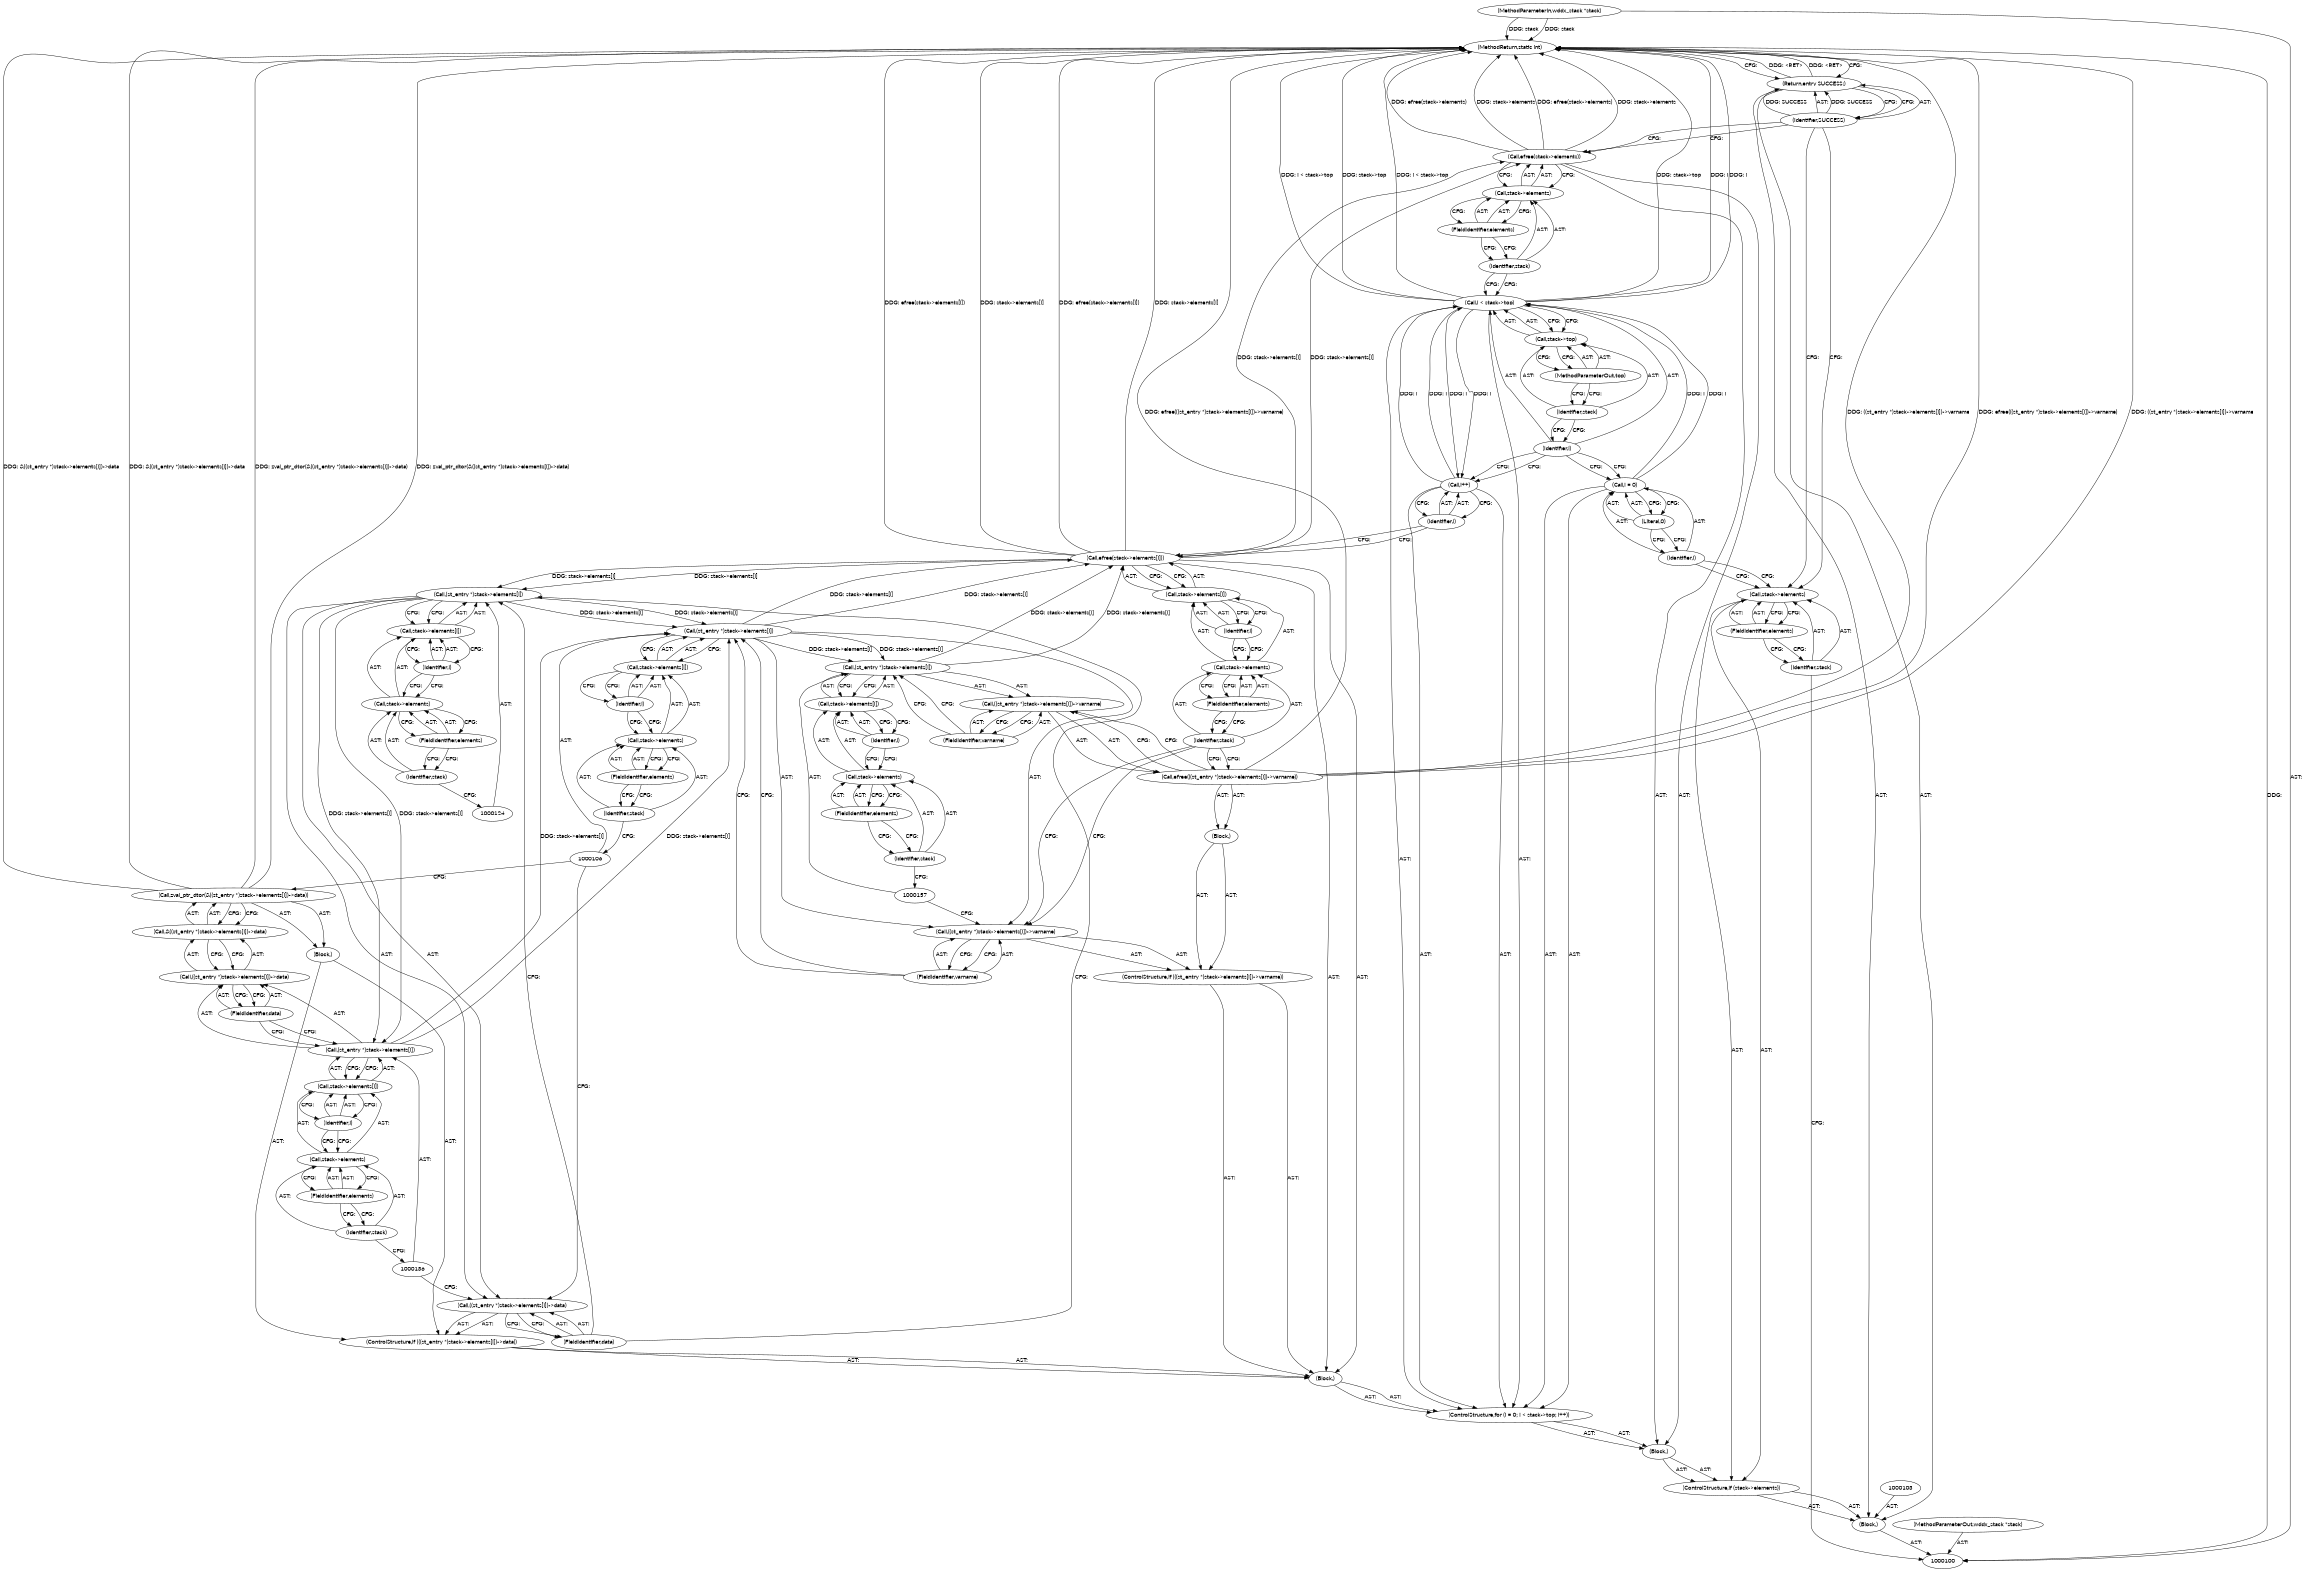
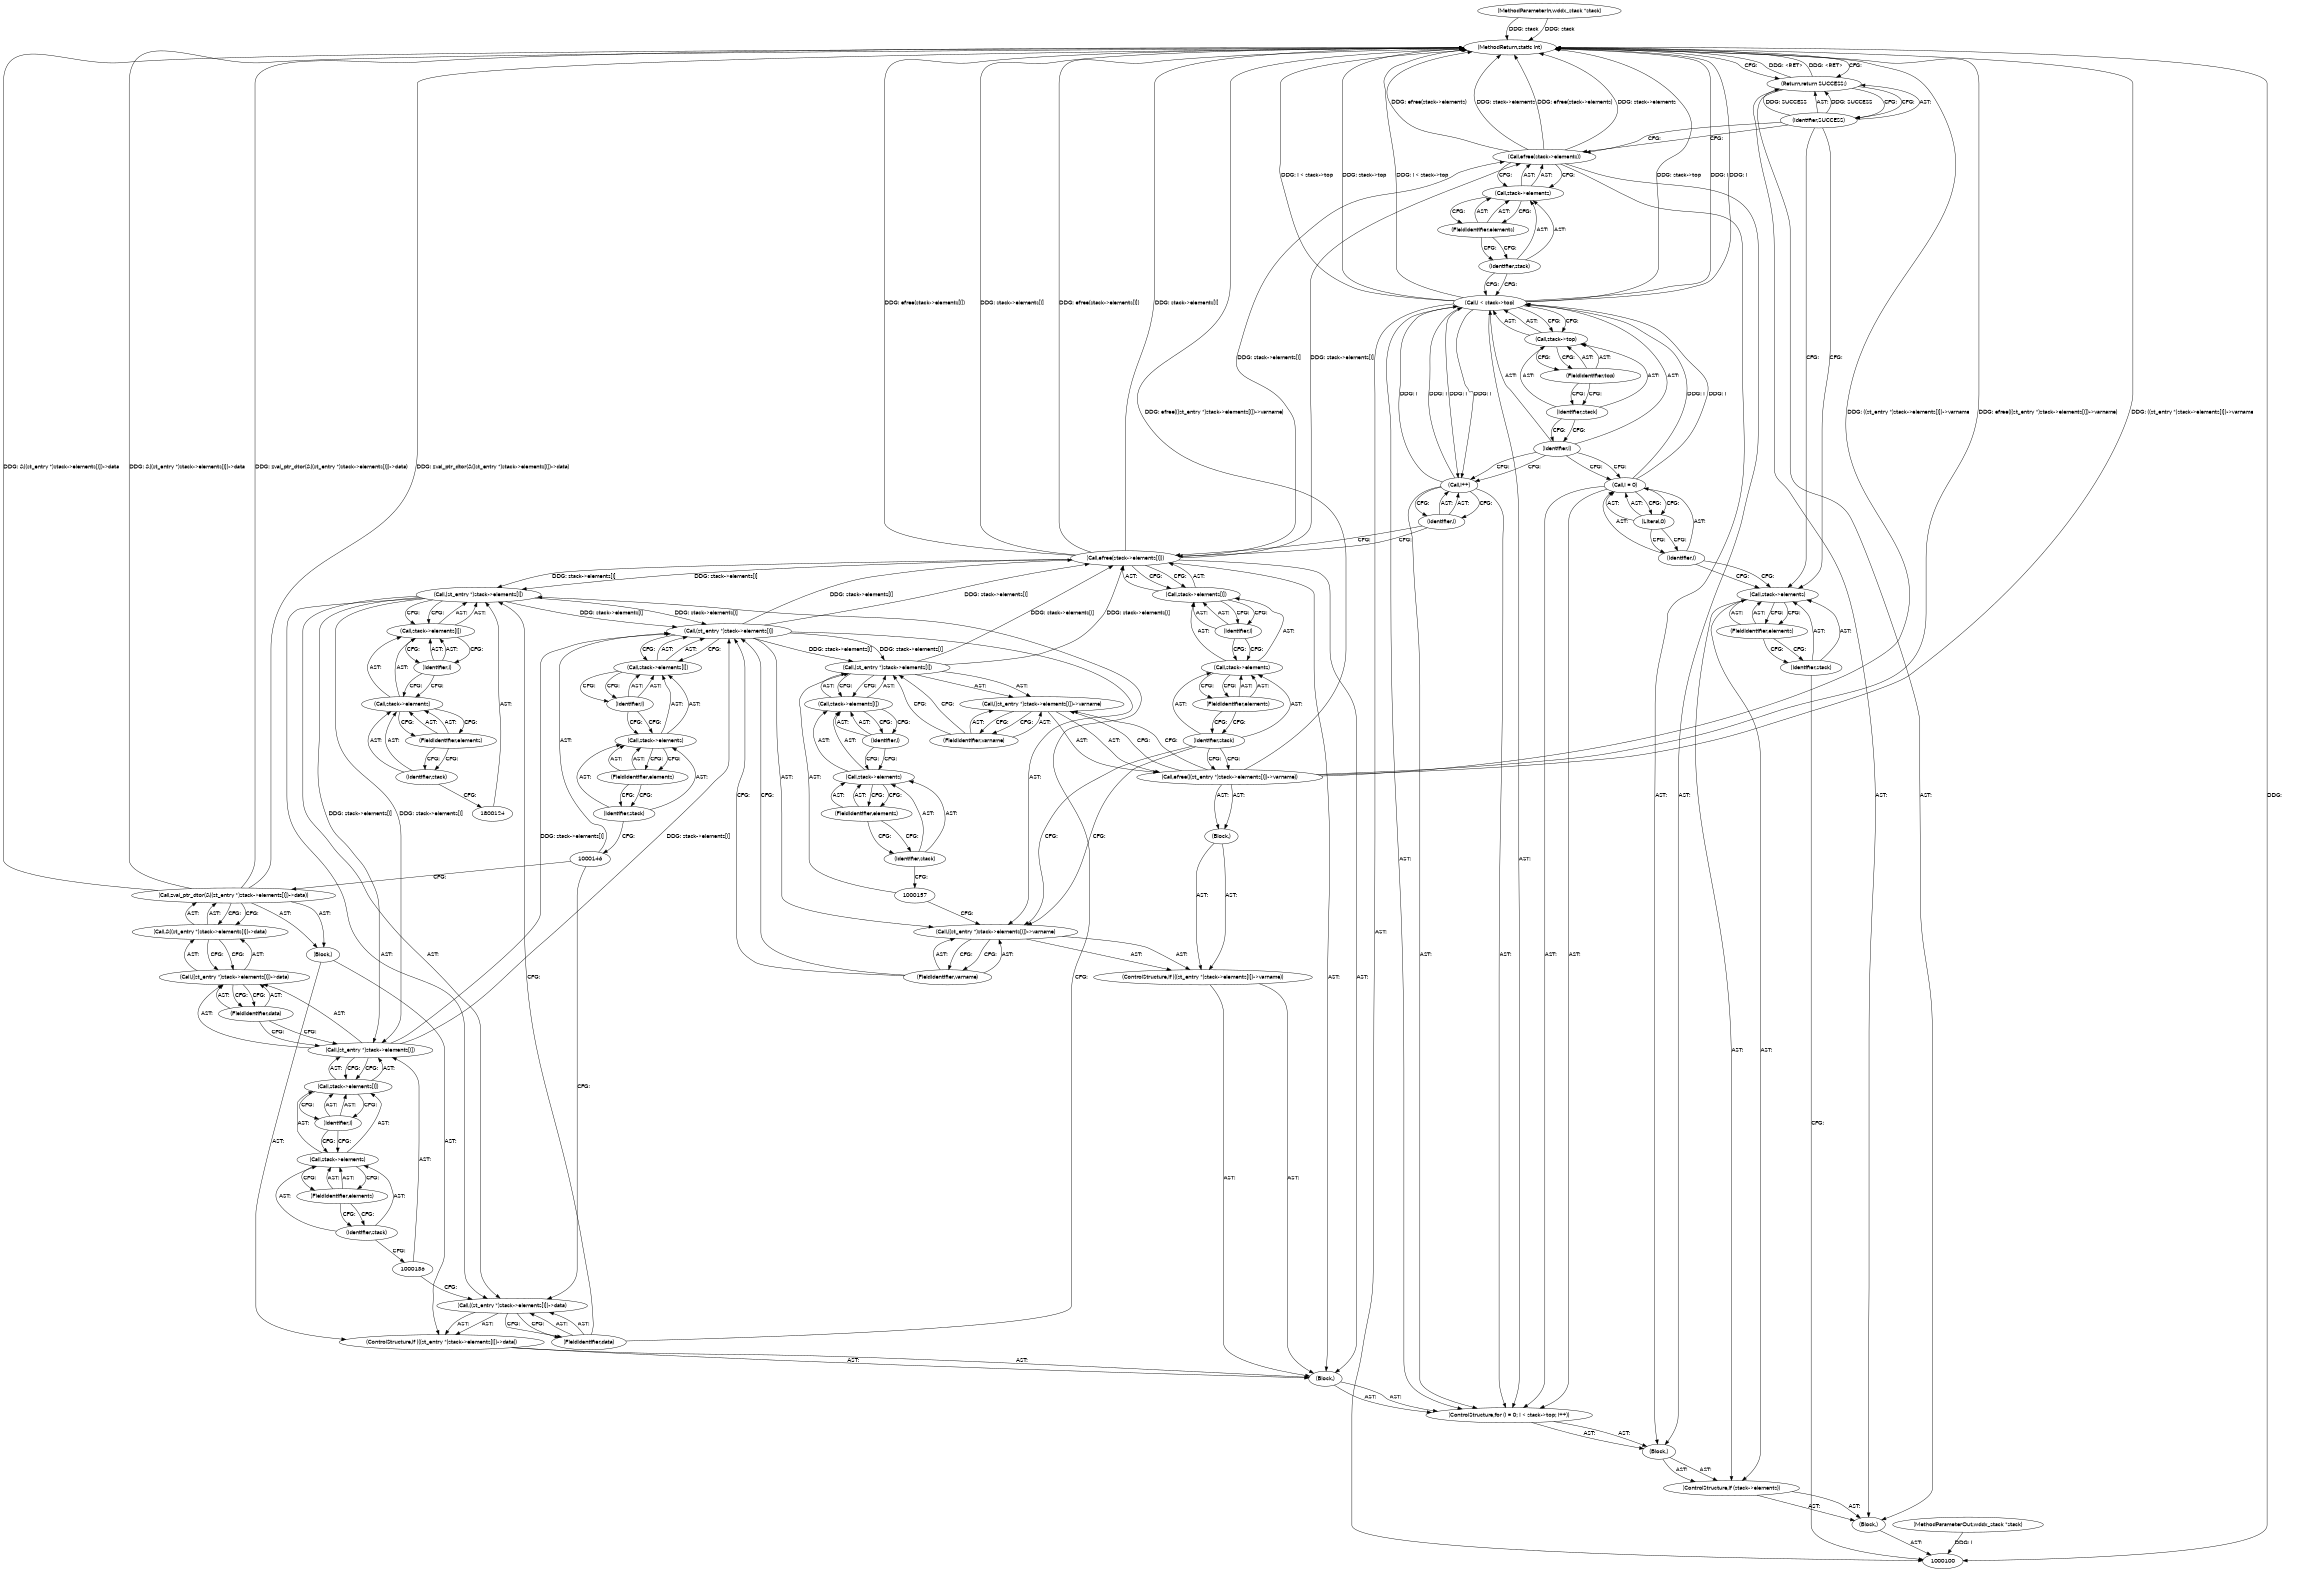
(1814, 84) -> (1814, 84)
(1591, 376) -> (1591, 376)
(2290, 614) -> (1373, 1175)
(492, 814) -> (492, 814)
(590, 859) -> (590, 859)
(1901, 1488) -> none
(1964, 1543) -> (1964, 1543)
